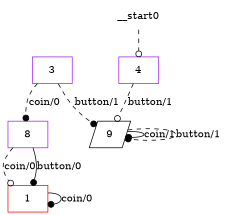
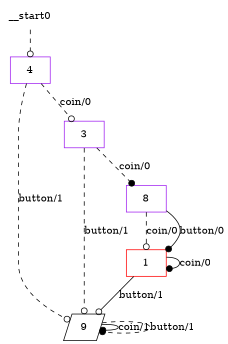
none -> (55, 100)
(72, 105) -> (84, 228)
none -> (117, 293)
